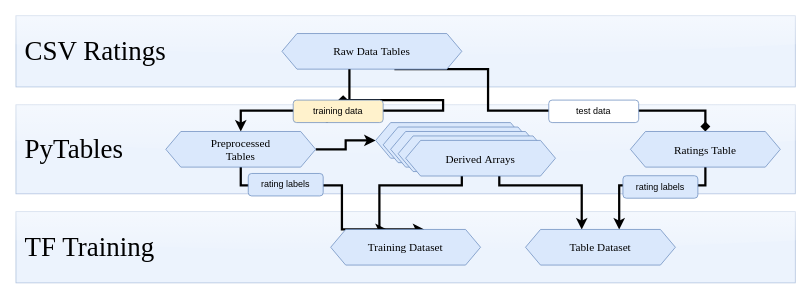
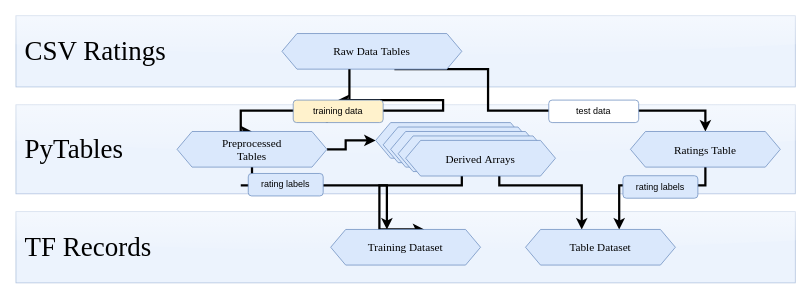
(348, 100) -> (347, 100)
(705, 121) -> (705, 122)
(240, 149) -> (252, 149)
(49, 247) -> (48, 247)
